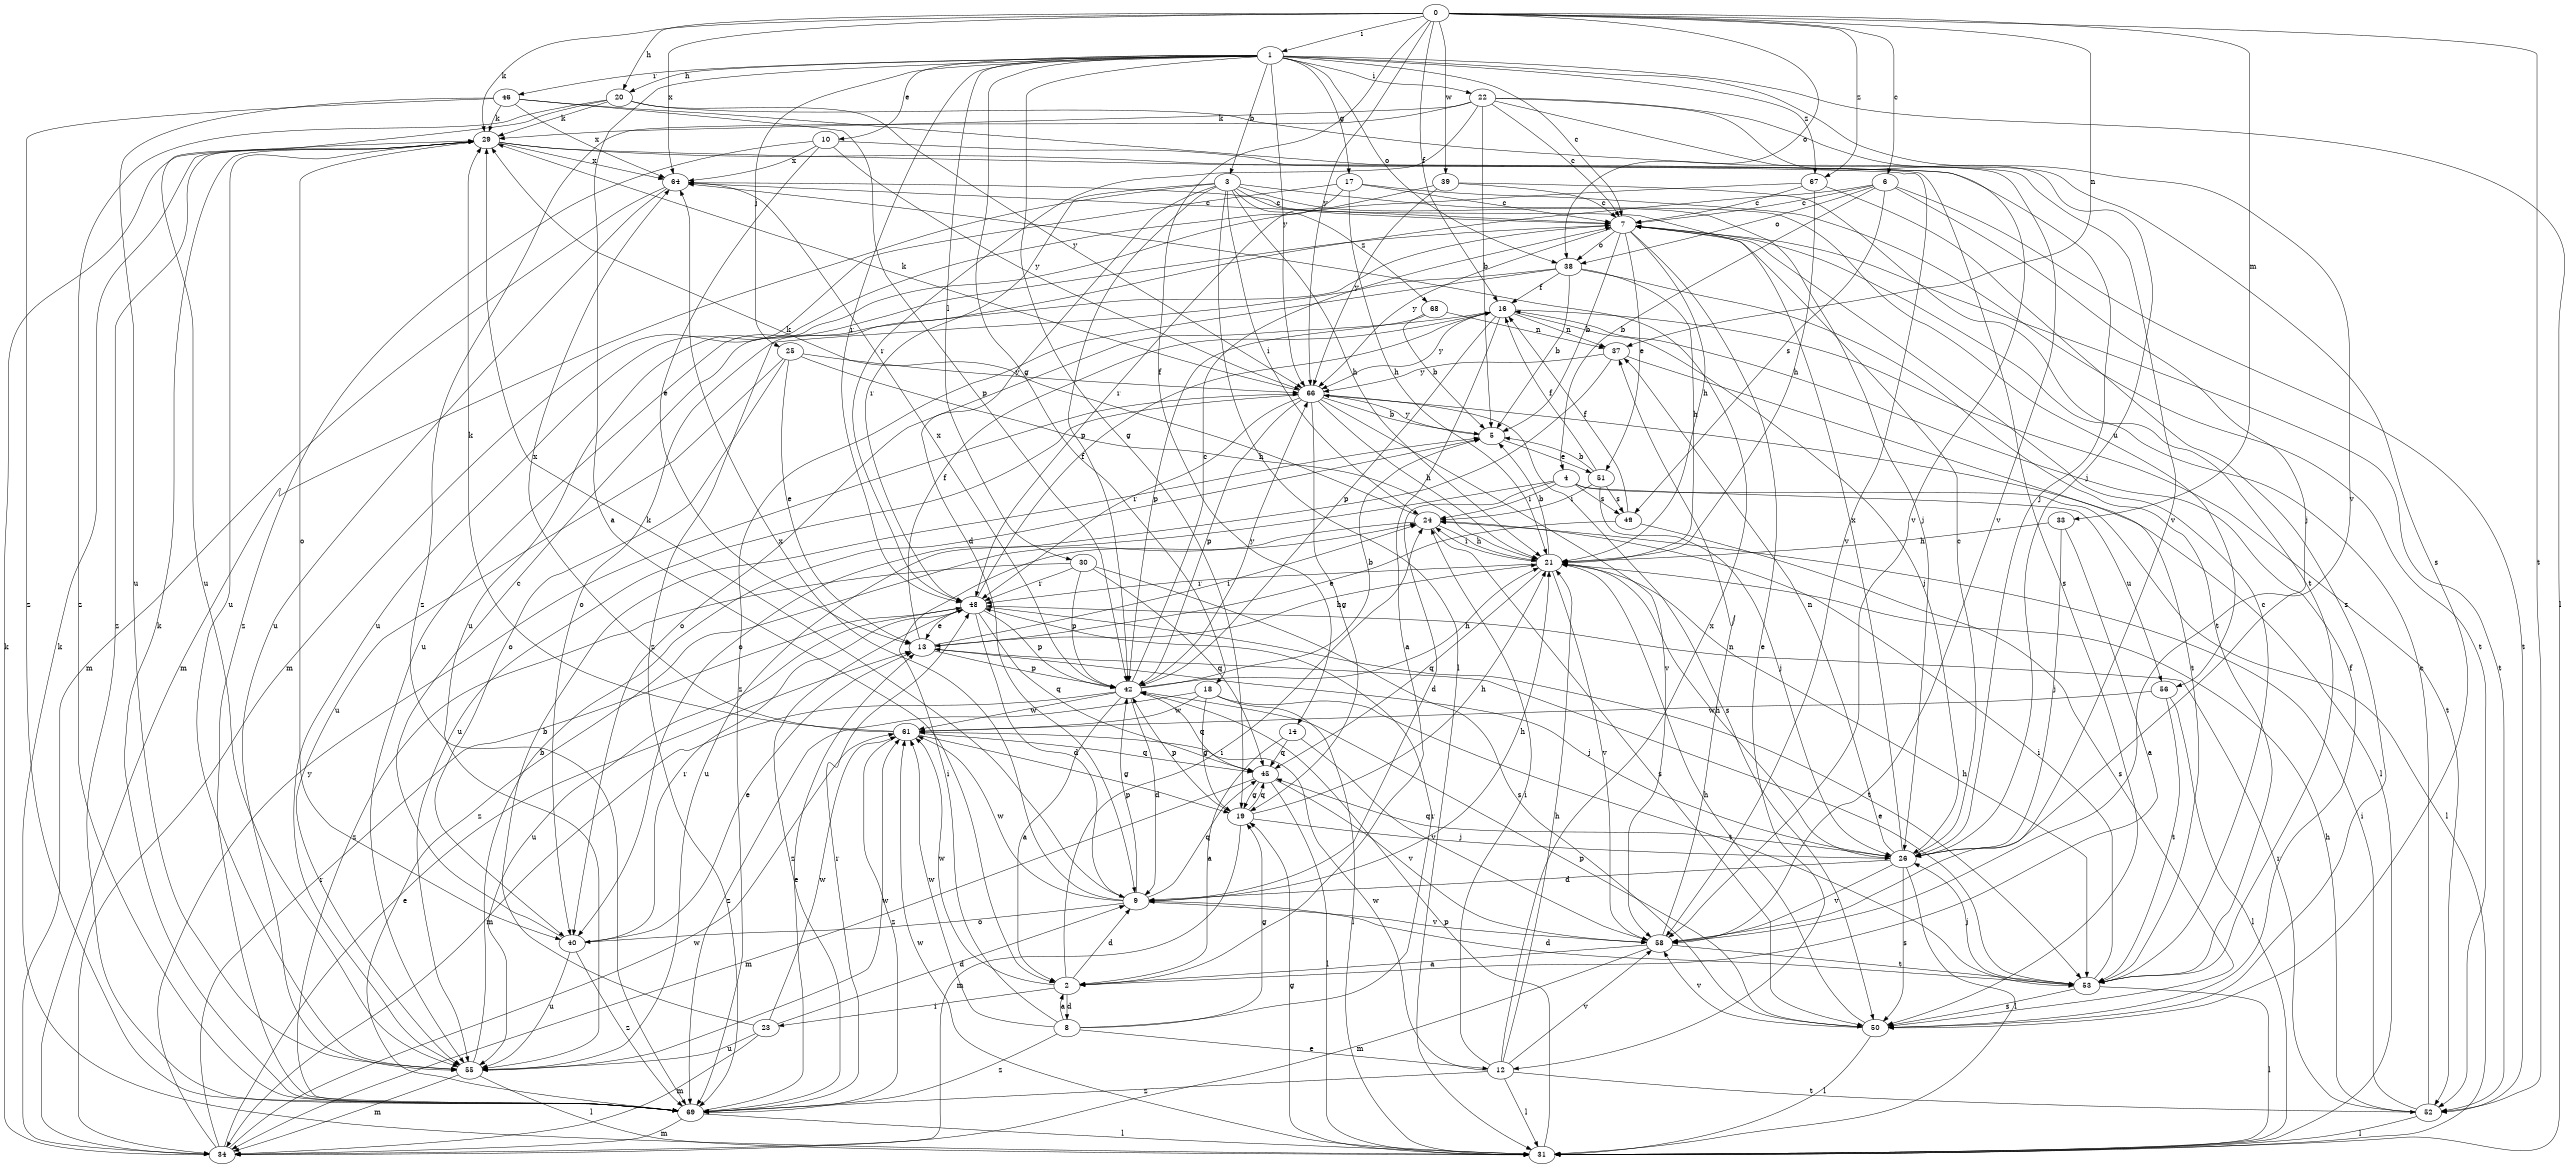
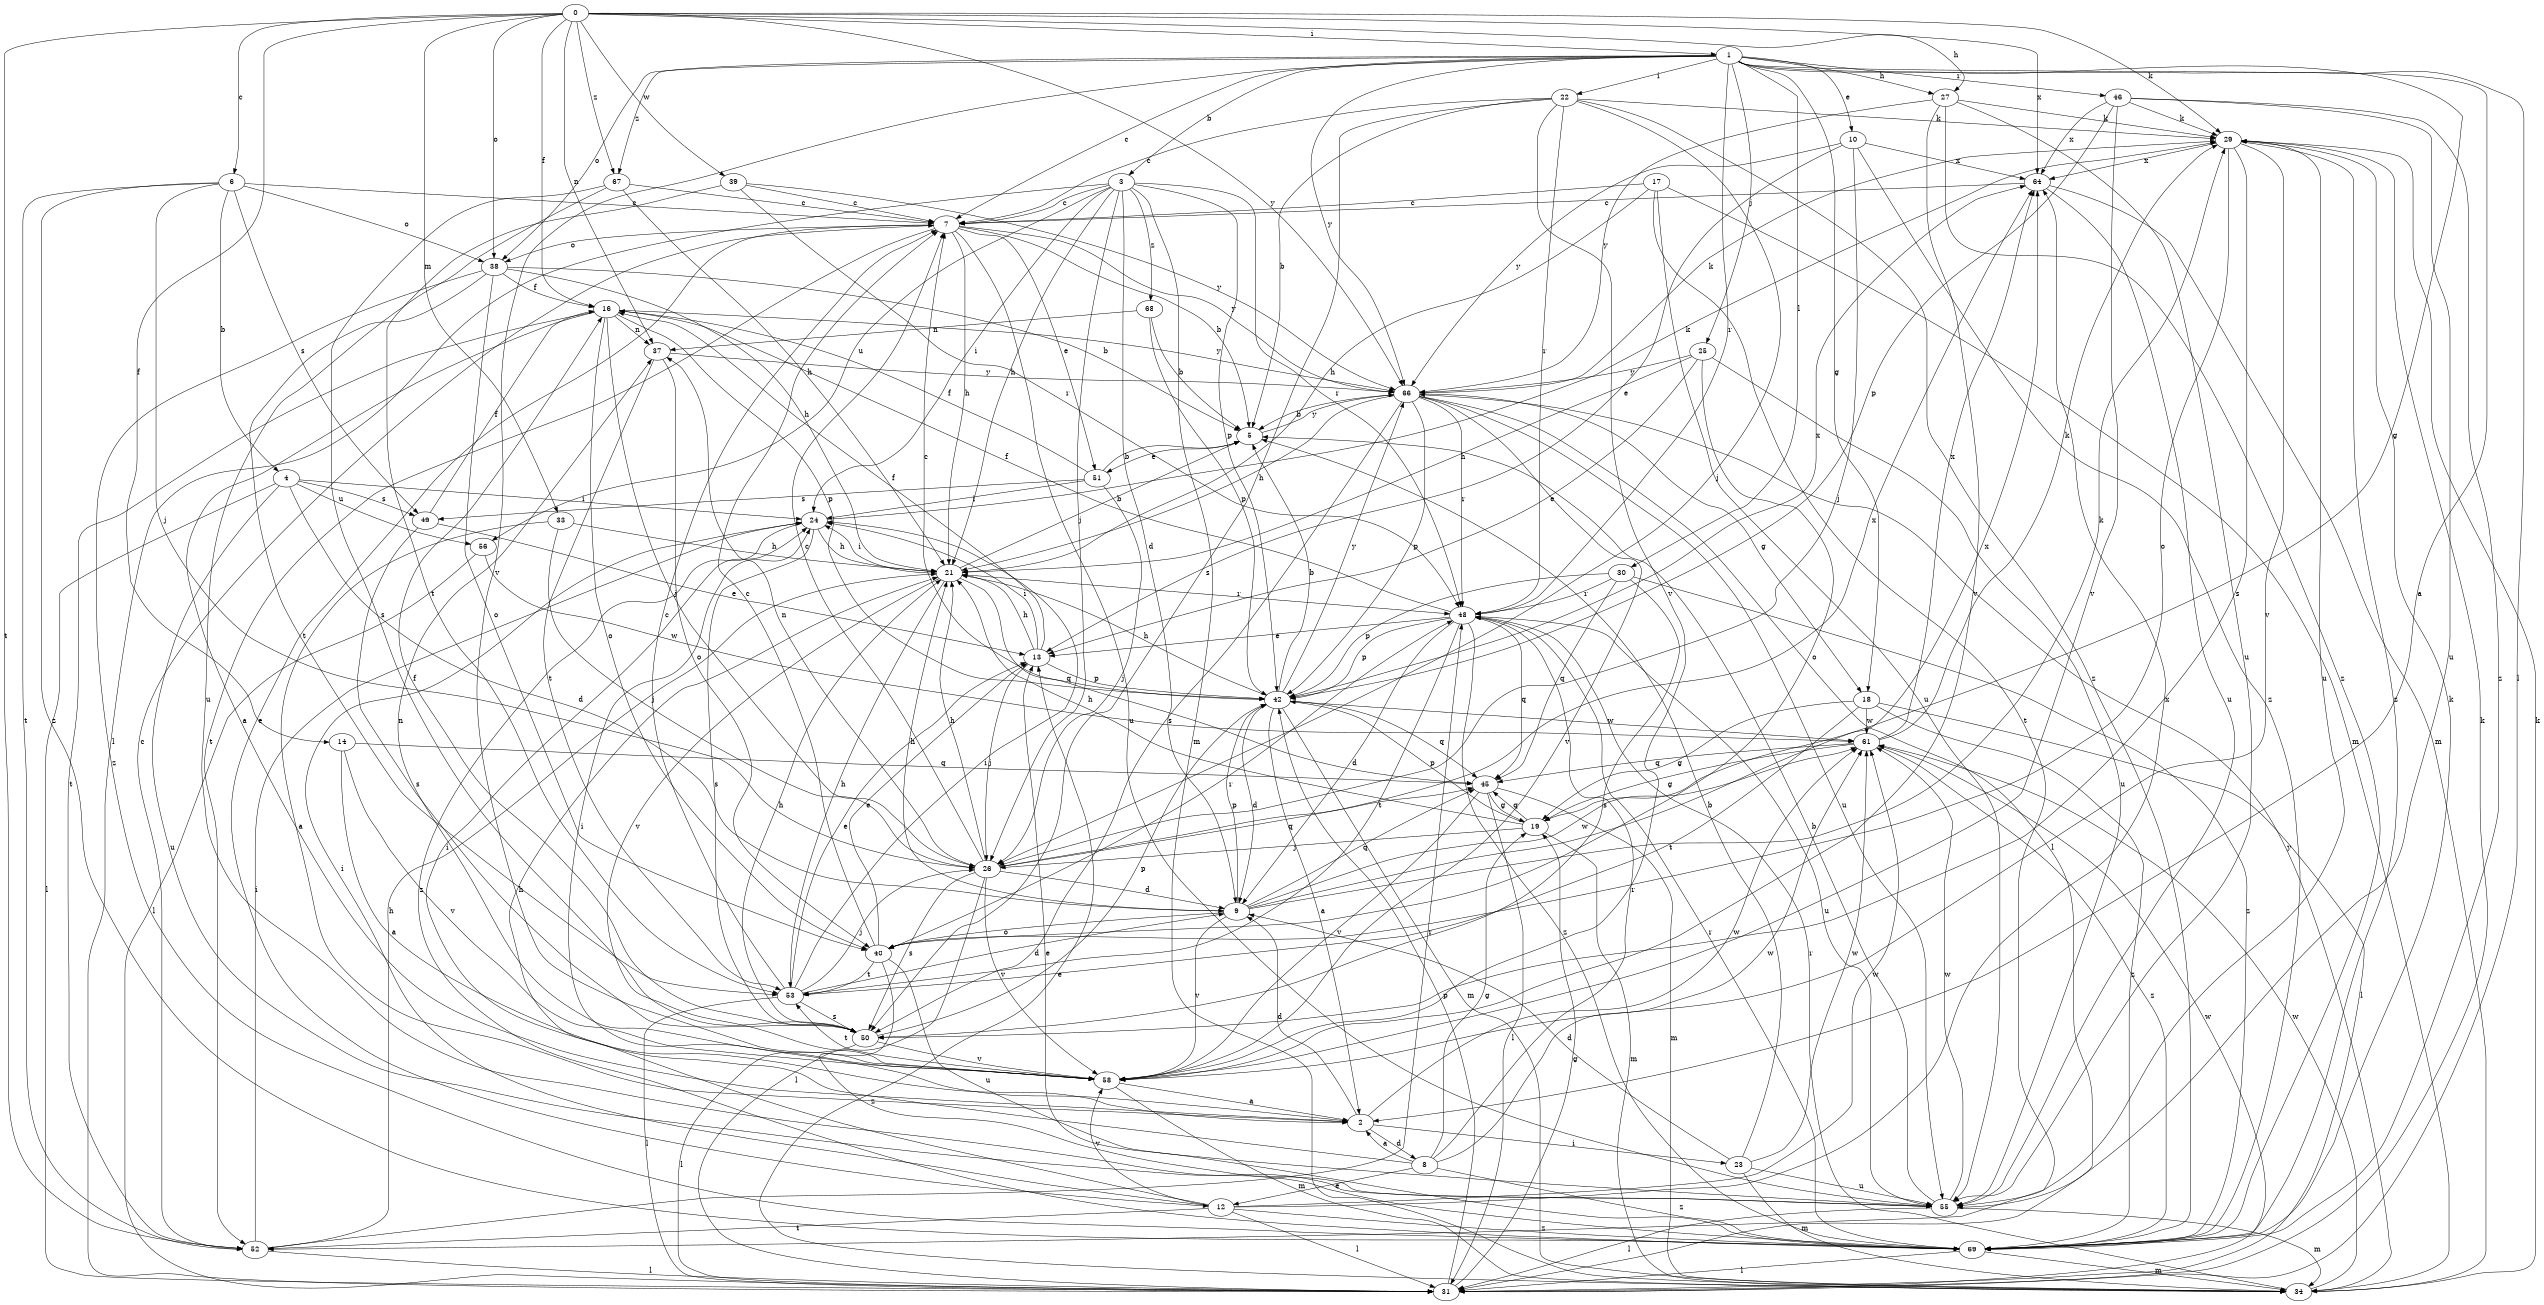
(619, 98) -> (1945, 98)
(1332, 102) -> none
(1345, 624) -> (1675, 484)
(2169, 847) -> (860, 978)
